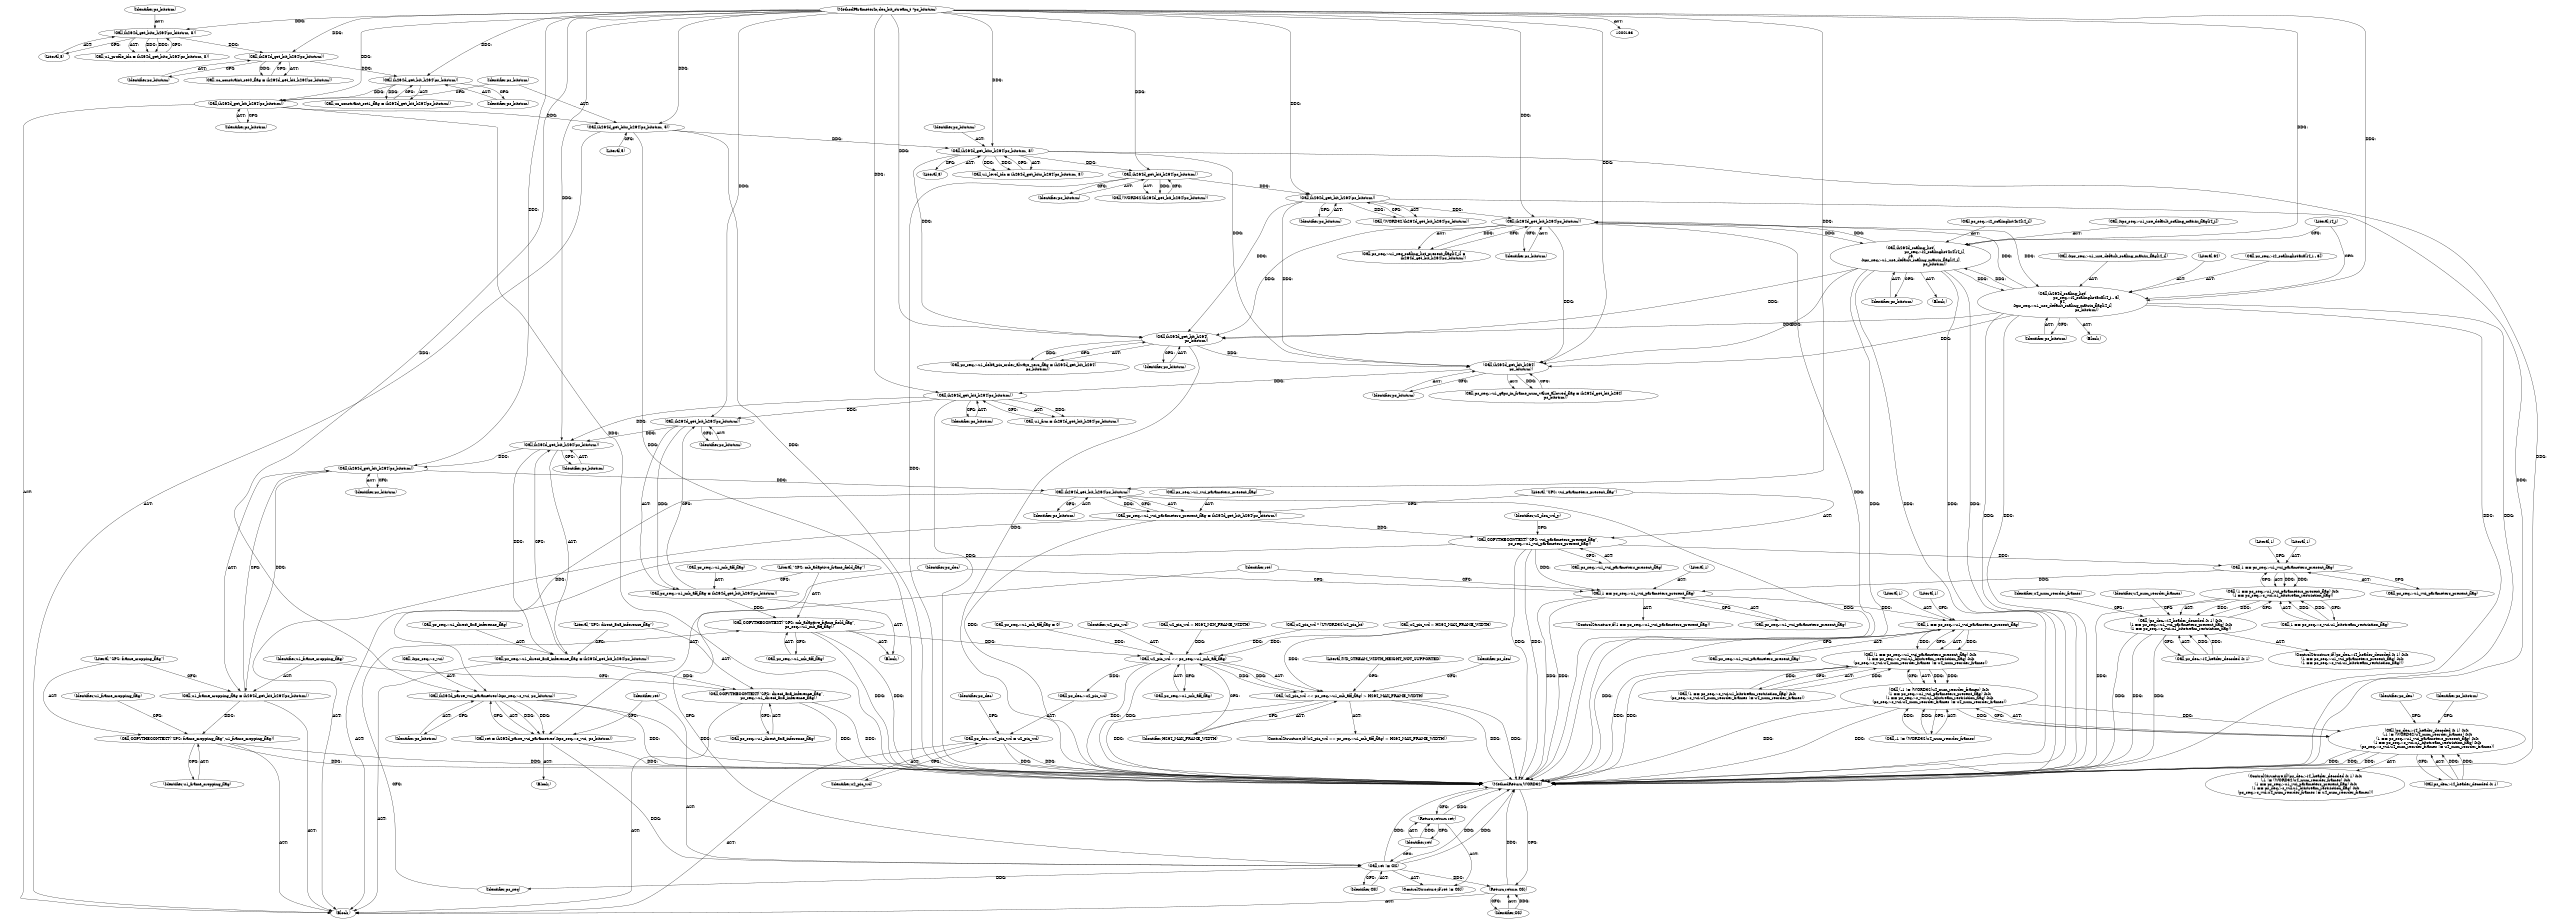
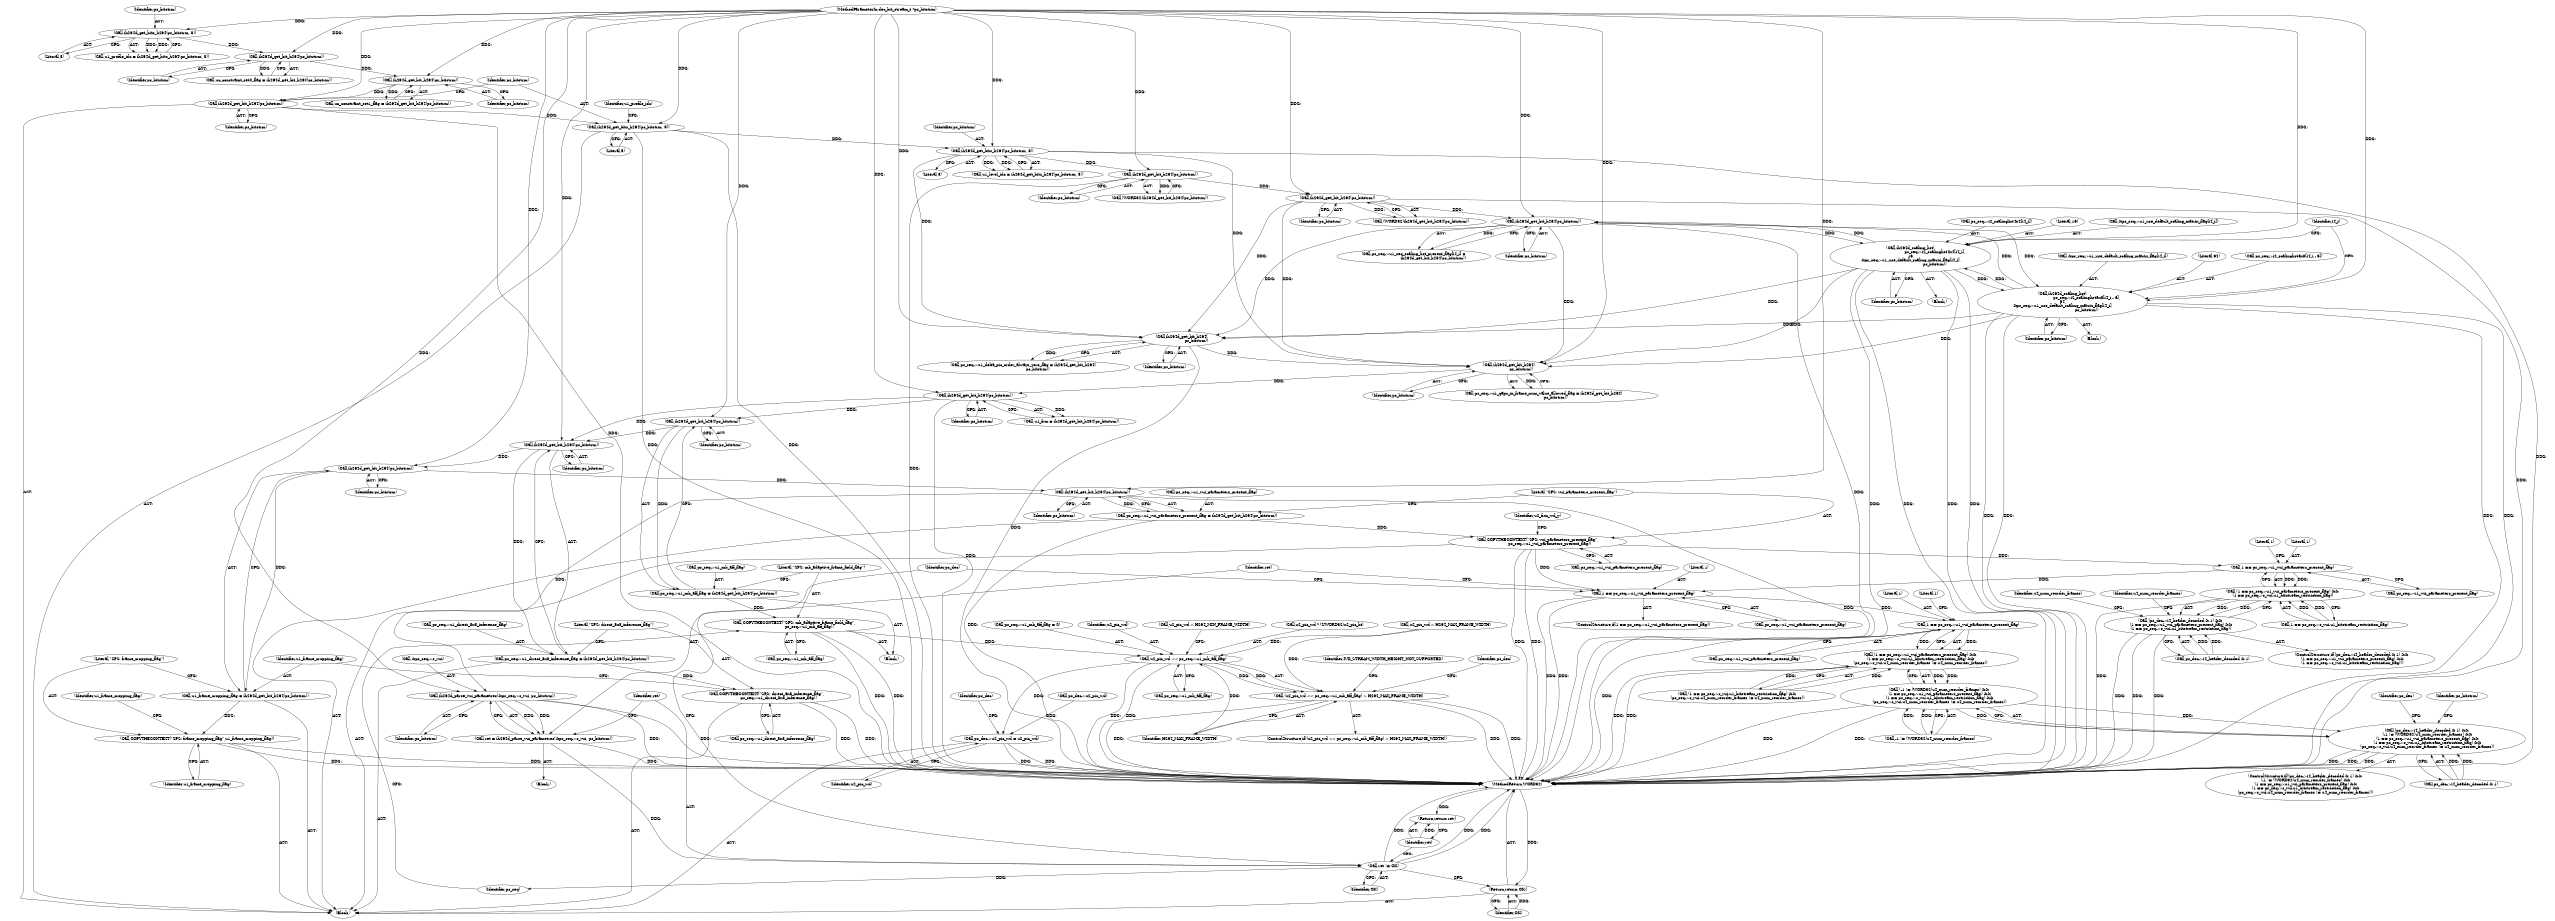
(1624, 33) -> none
none -> (628, 104)
none -> (611, 137)
(630, 139) -> (630, 139)
none -> (2067, 222)
(2326, 222) -> (2326, 222)
(1538, 516) -> (1538, 516)
(1120, 642) -> (1120, 642)
(1201, 642) -> (1201, 642)
(1258, 642) -> (1258, 642)
(1383, 659) -> (1383, 659)
(1116, 671) -> (1057, 674)
(1235, 696) -> (1235, 696)
(1052, 716) -> (1052, 716)
(1470, 799) -> none
(1445, 807) -> (1445, 807)
(1512, 843) -> (1512, 843)
(1533, 843) -> (1533, 843)
(1459, 878) -> (1459, 878)
(1433, 890) -> none
